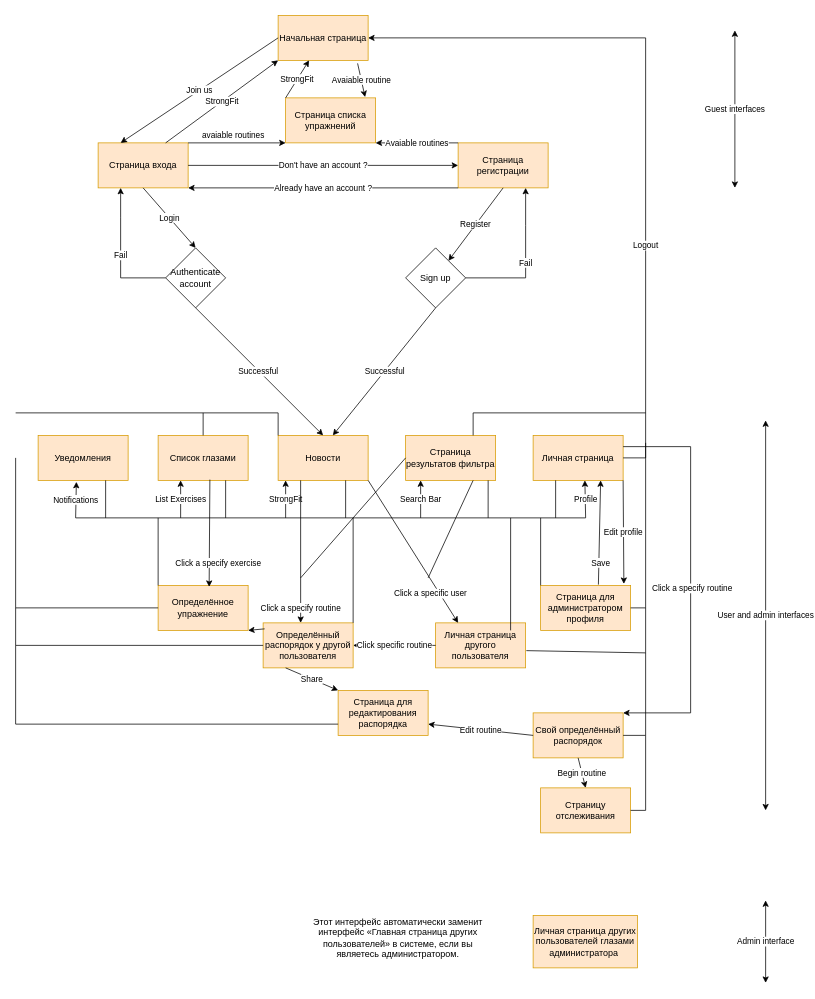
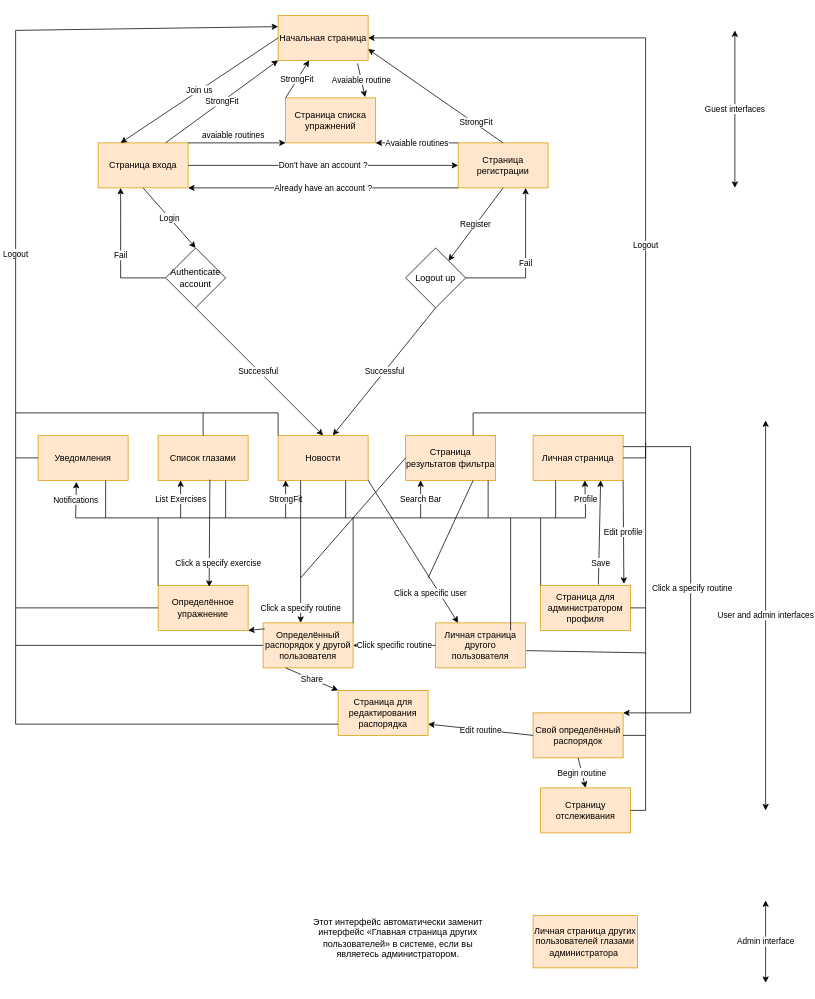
none -> (438, 98)
none -> (15, 238)
(435, 278) -> (435, 278)
